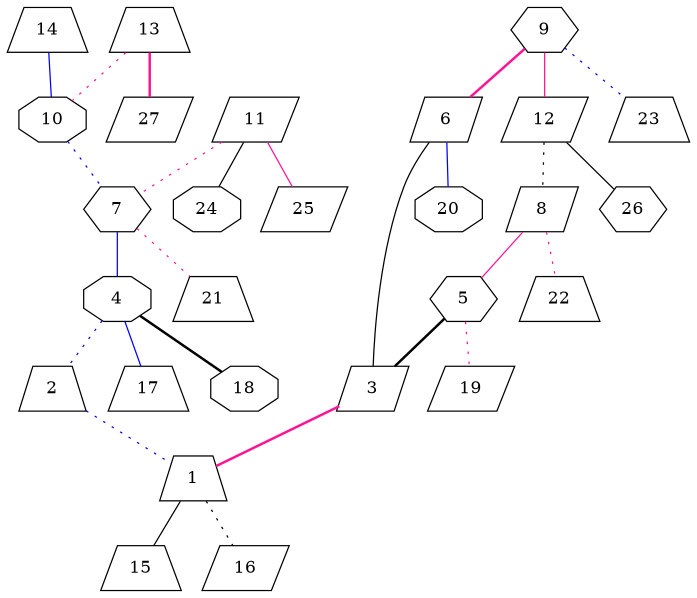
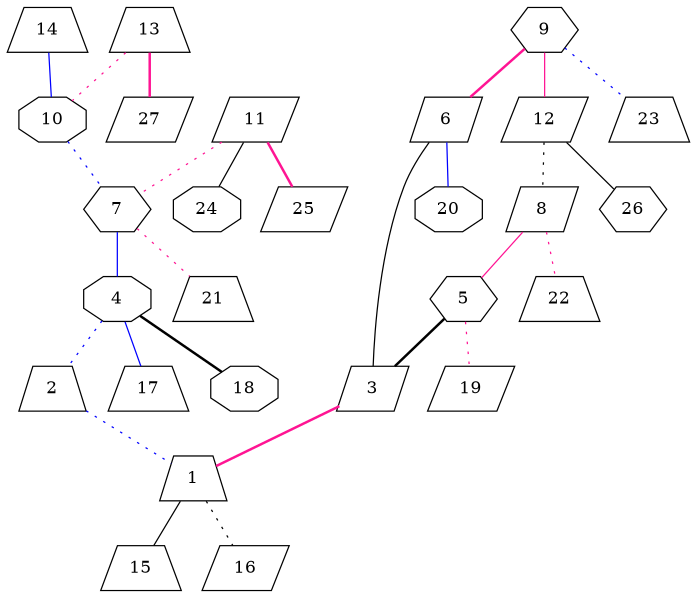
(280, 165) -> (280, 165)
